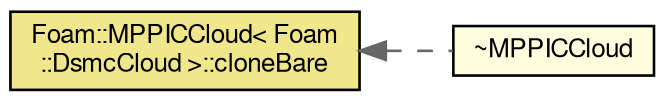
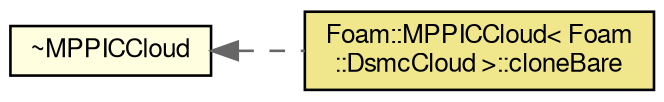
(419, 51) -> (272, 51)
